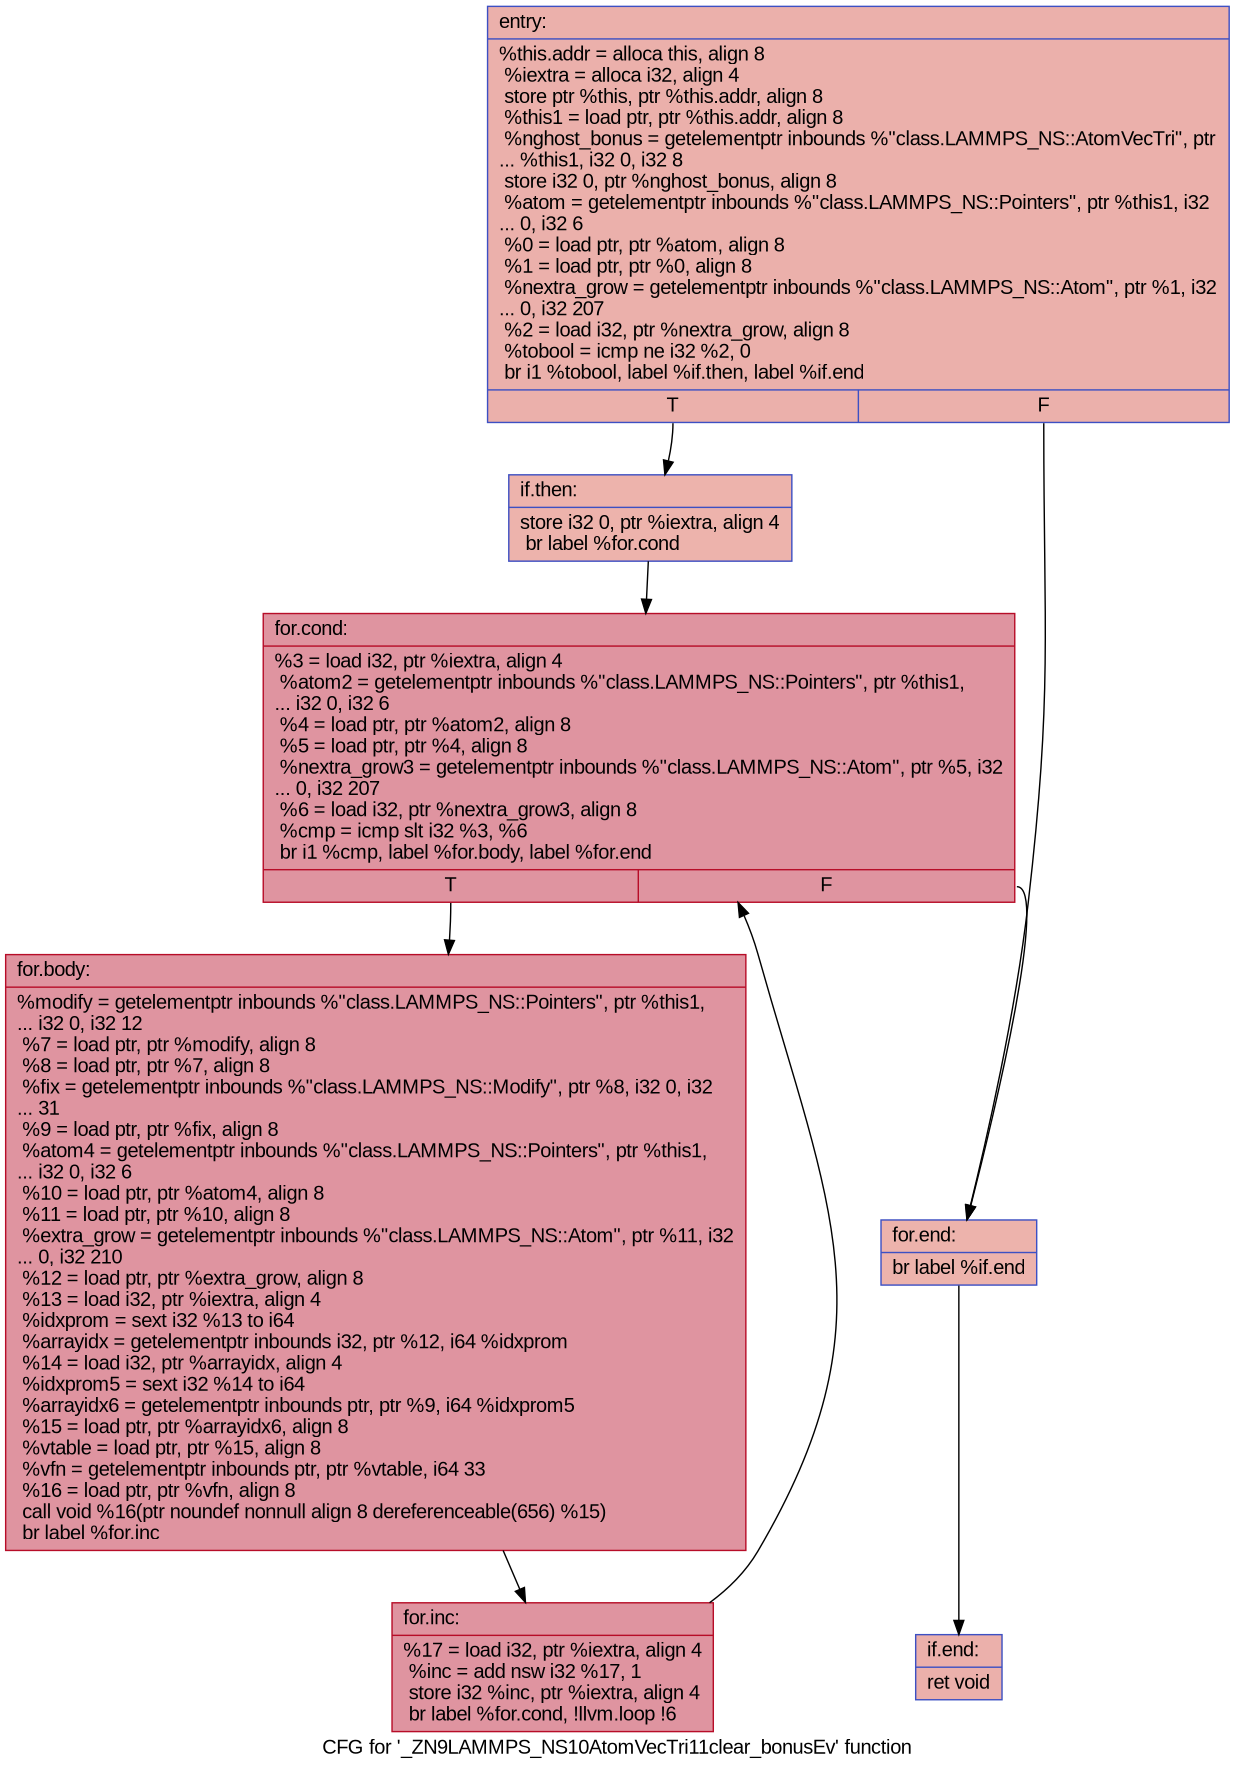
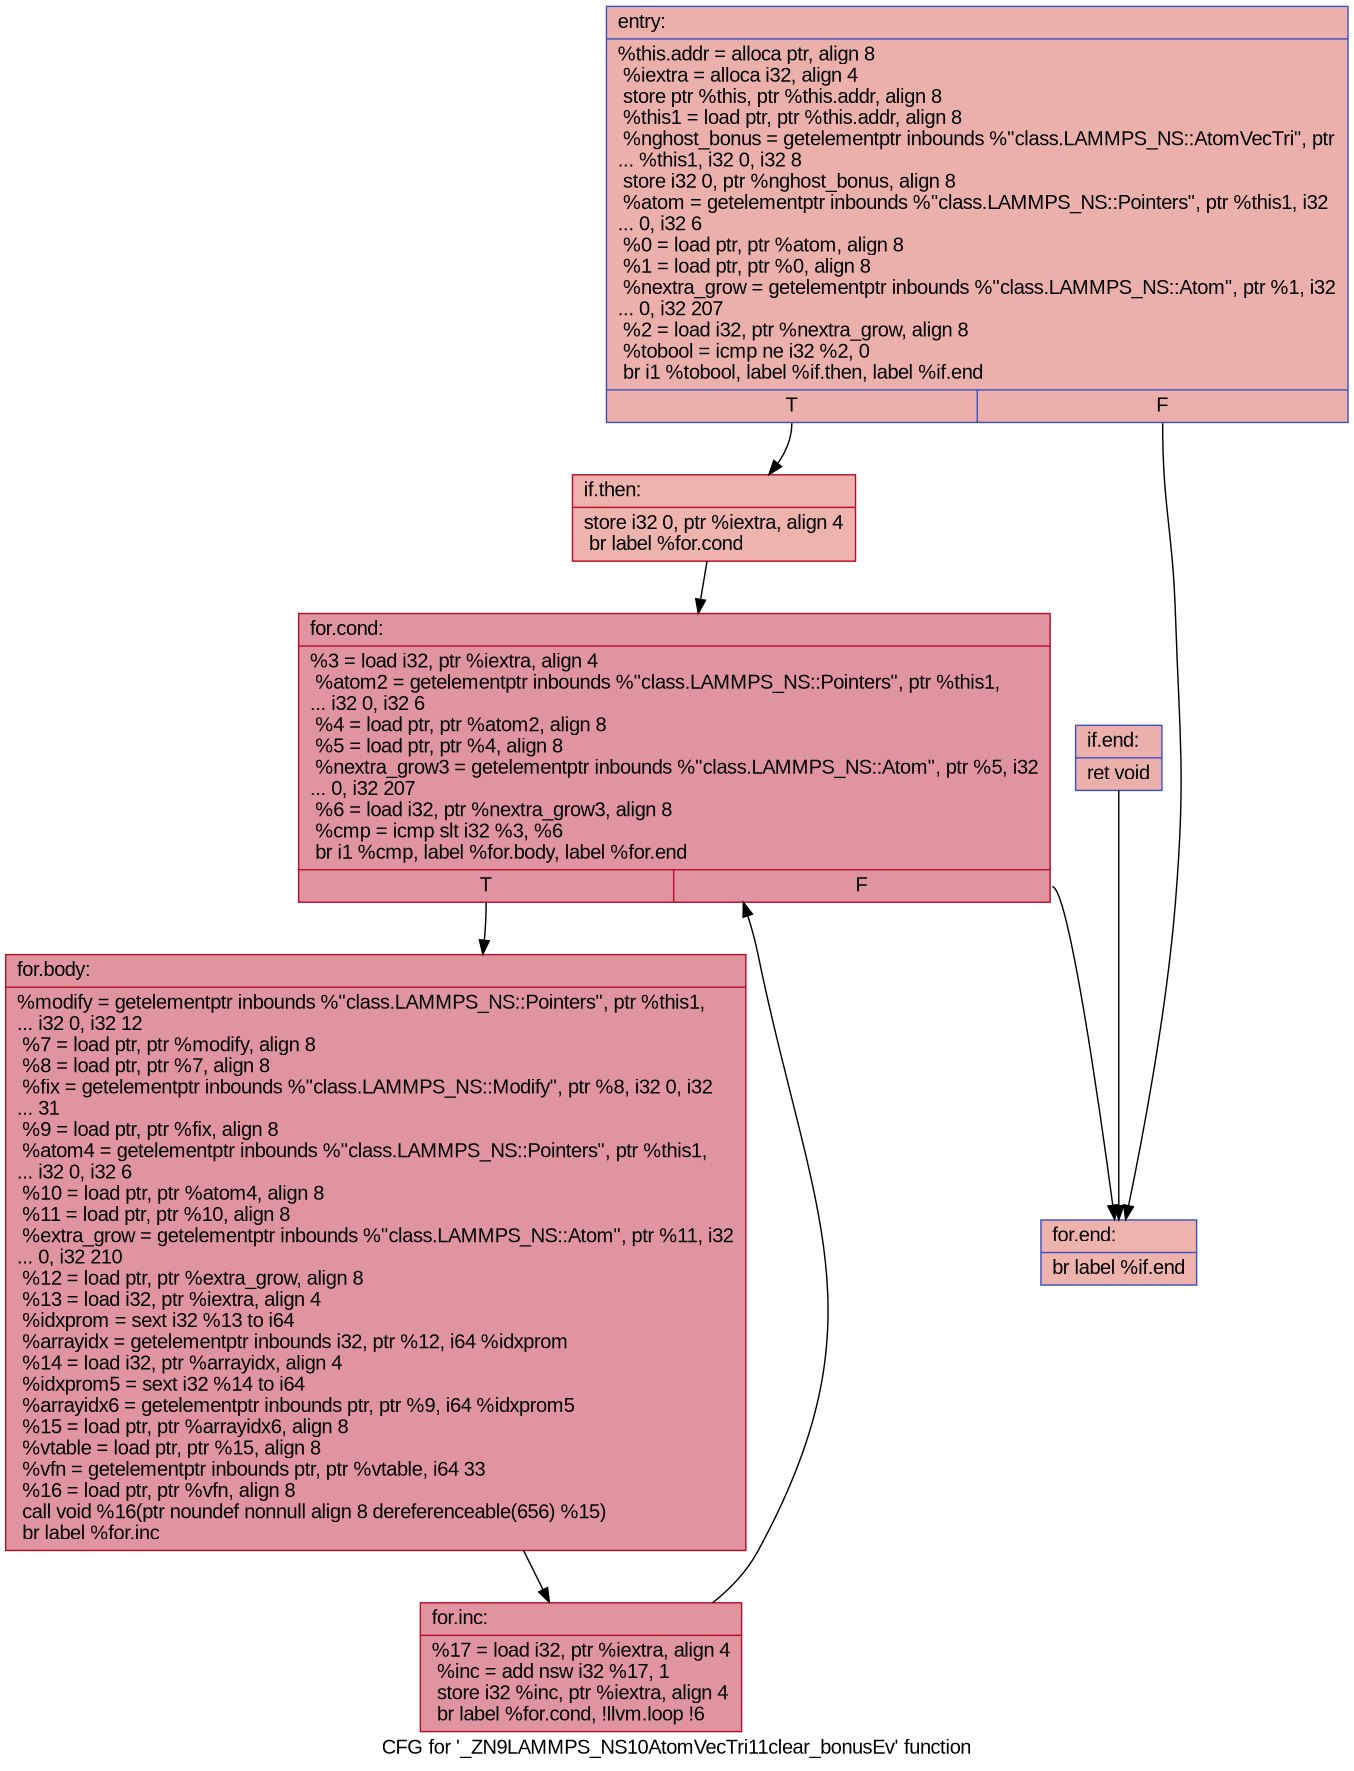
(632, 54) -> (747, 54)
(650, 518) -> (714, 518)
(959, 1453) -> (1119, 998)
